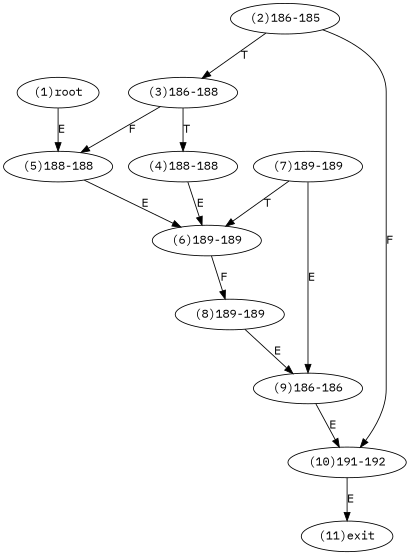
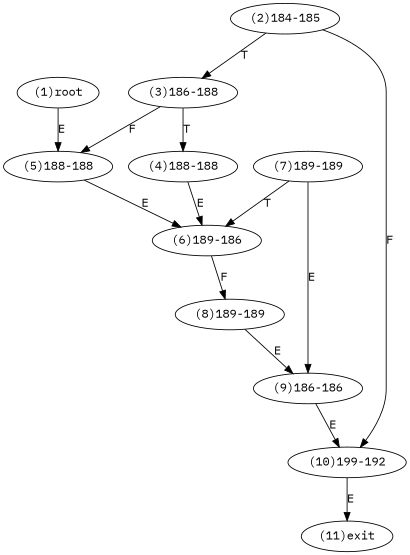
(285, 19) -> (285, 19)
(207, 241) -> (207, 241)
(347, 462) -> (347, 462)
